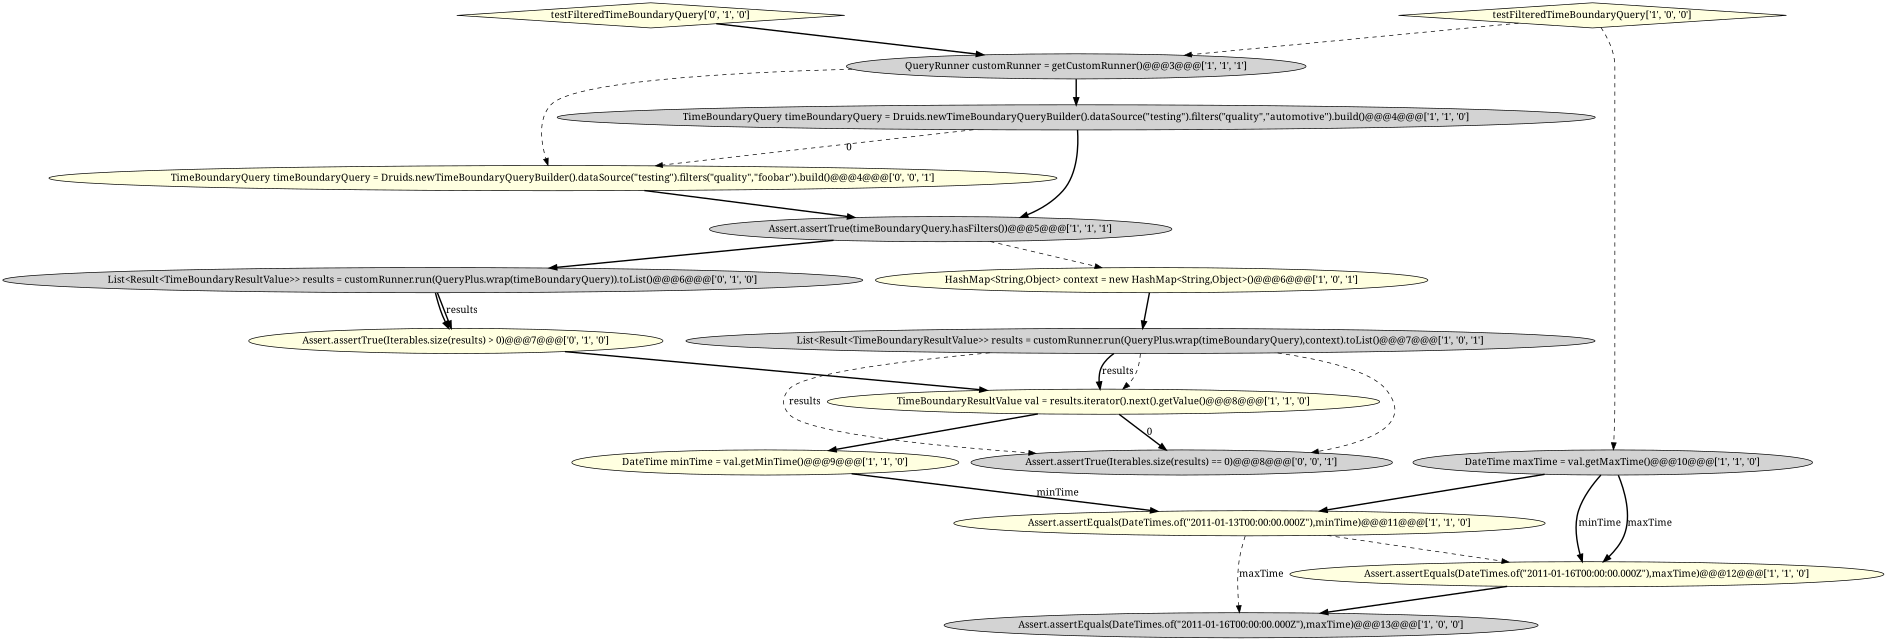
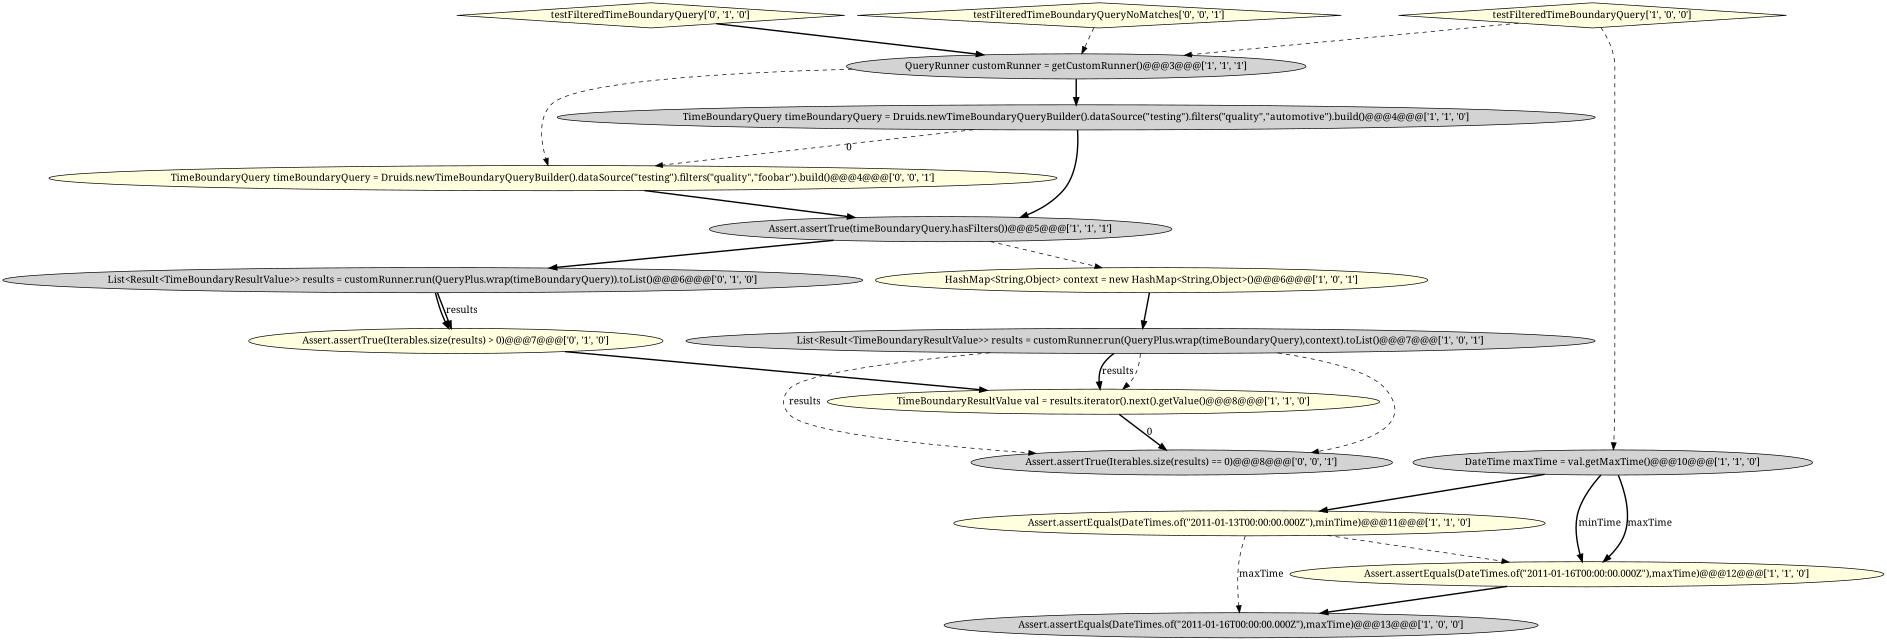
none -> (1099, 15)
(765, 462) -> none
